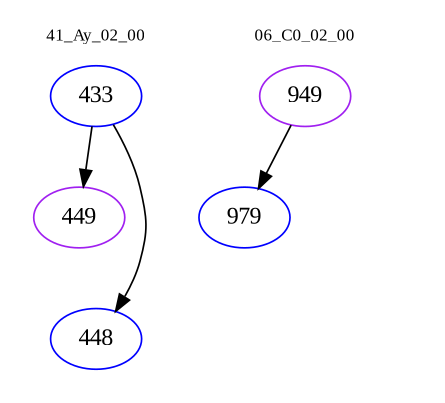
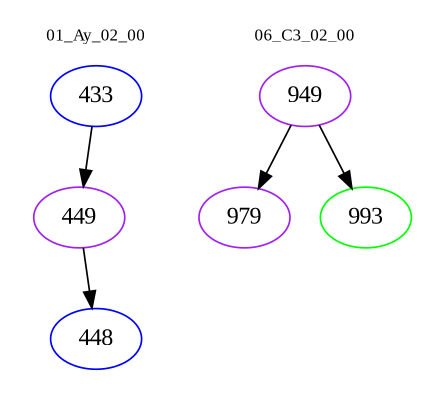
(96, 36) -> (96, 36)
(305, 36) -> (305, 36)
(145, 209) -> (86, 269)
(244, 218) -> (244, 218)
none -> (366, 218)
